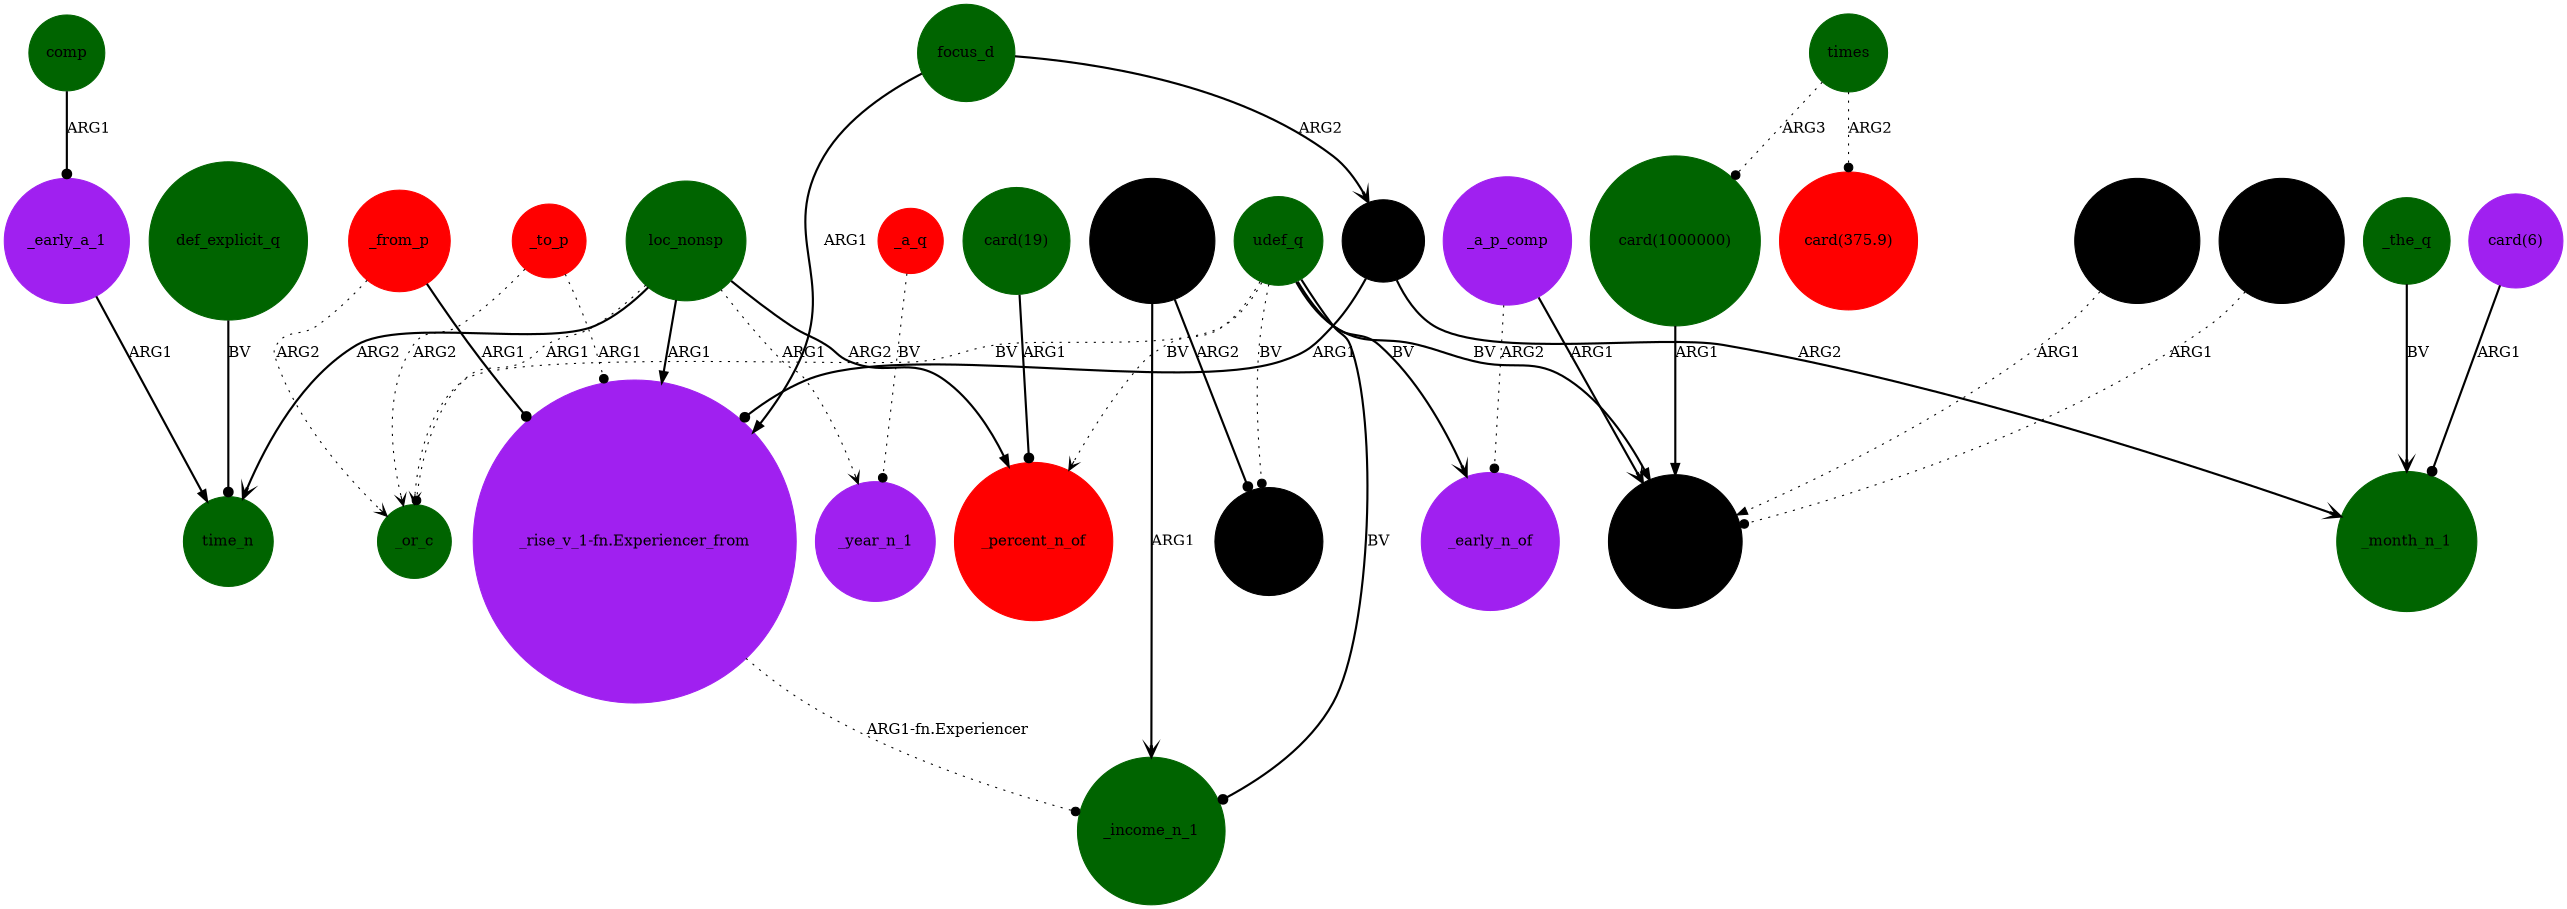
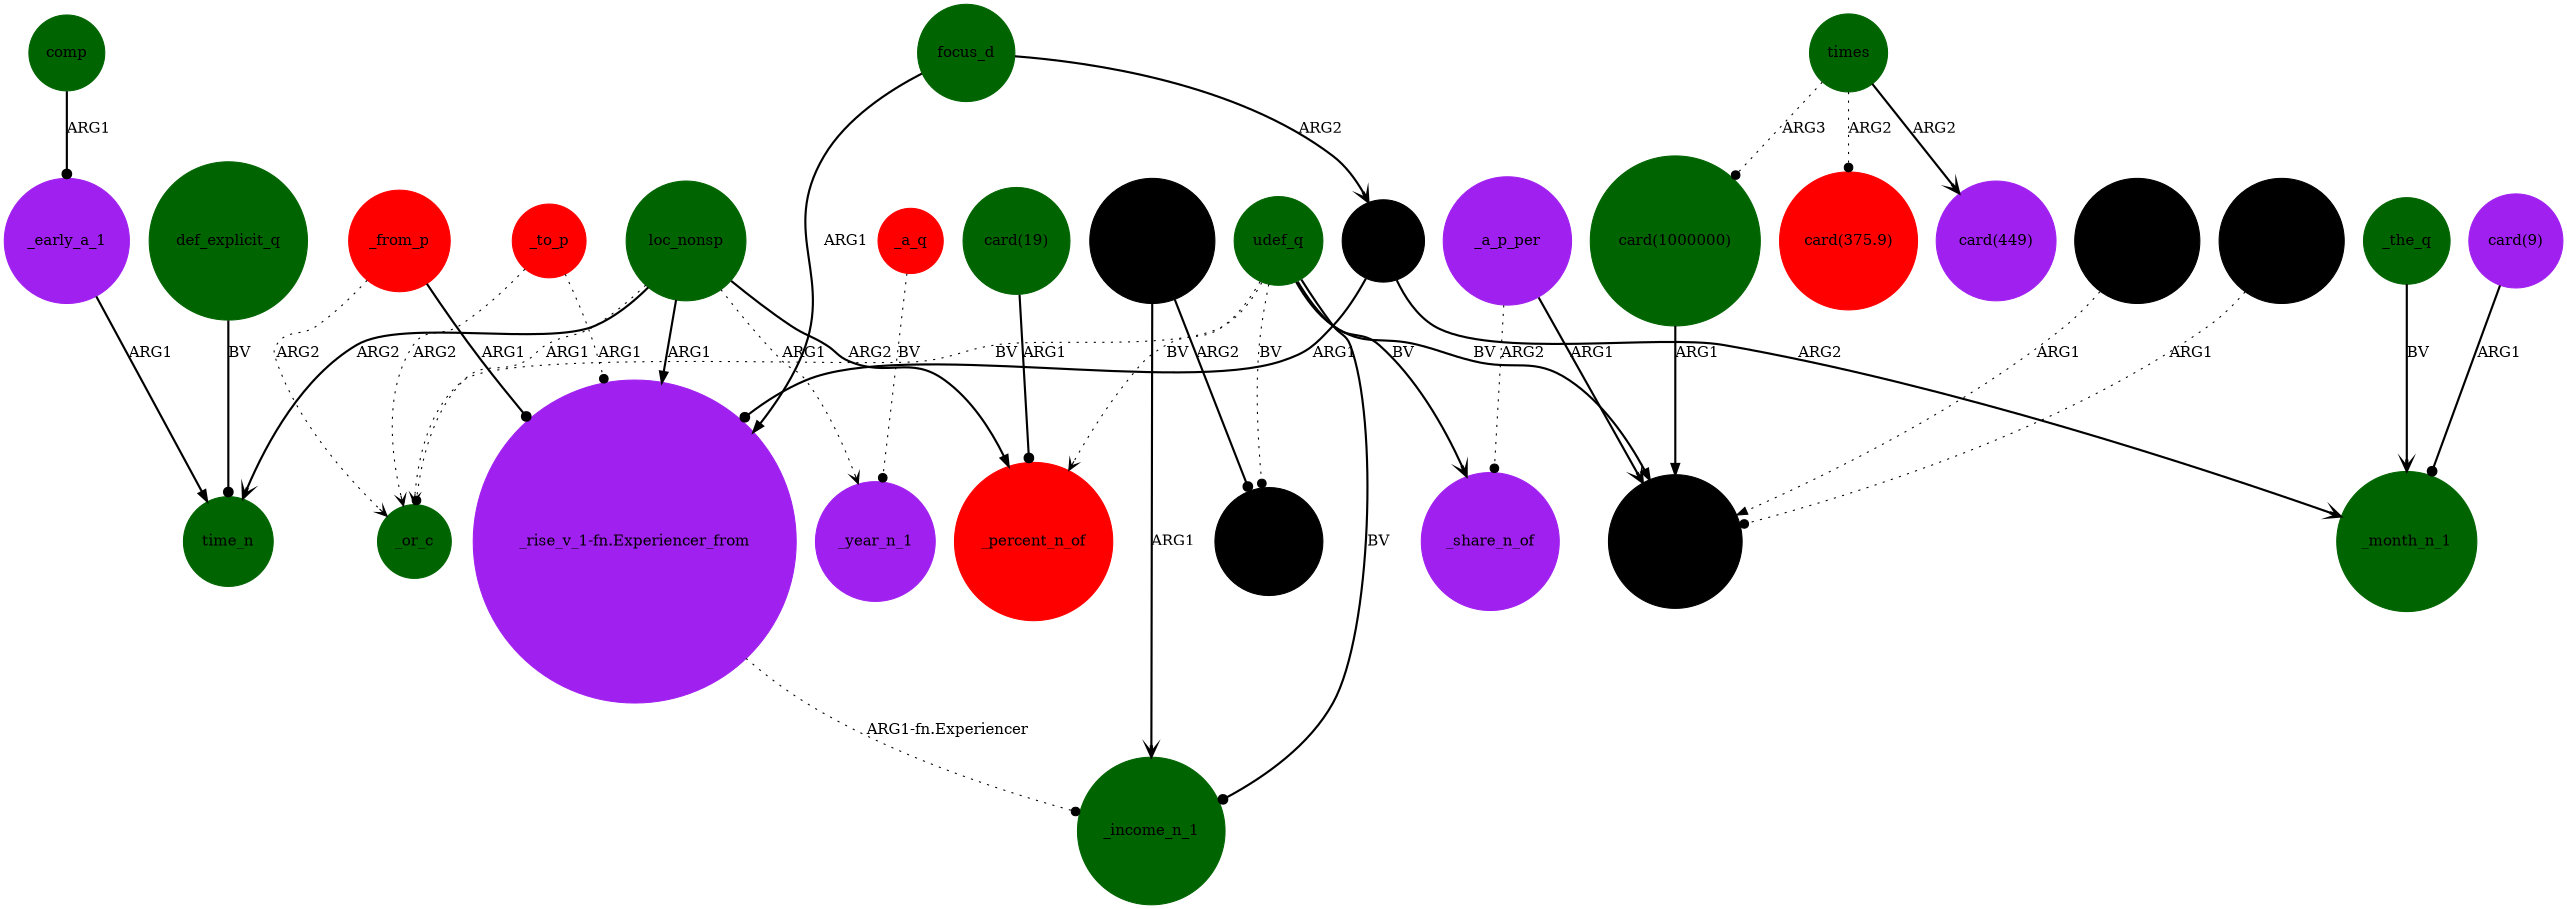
(1507, 241) -> (1507, 241)
none -> (1996, 241)
(2516, 241) -> (2516, 241)
(1490, 542) -> (1490, 542)
